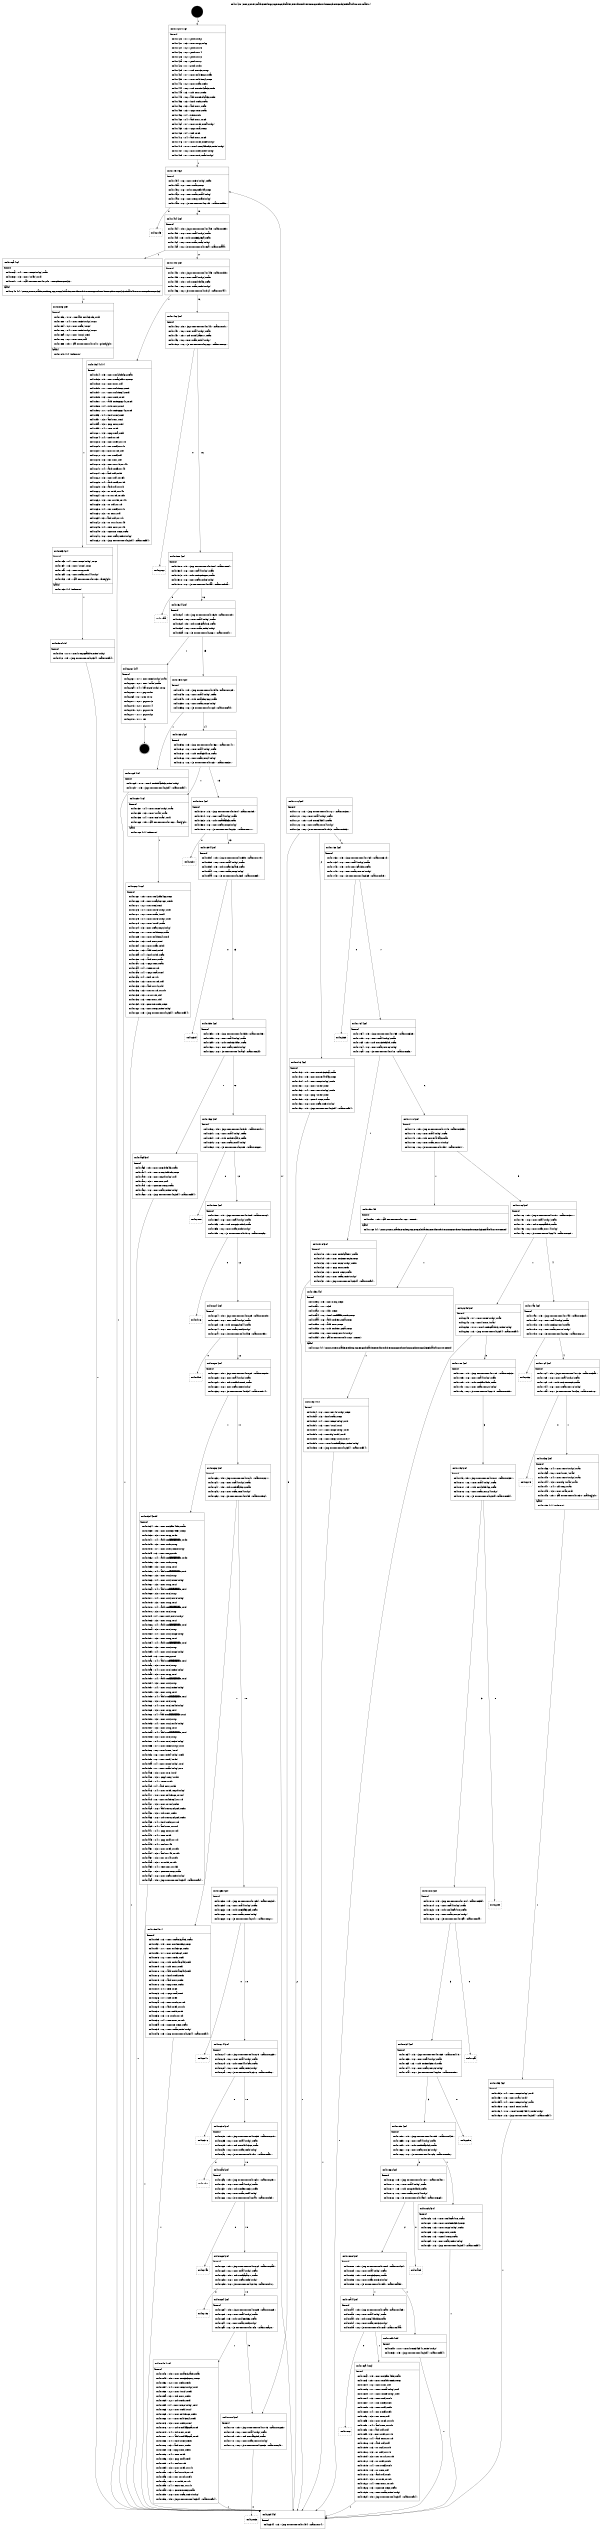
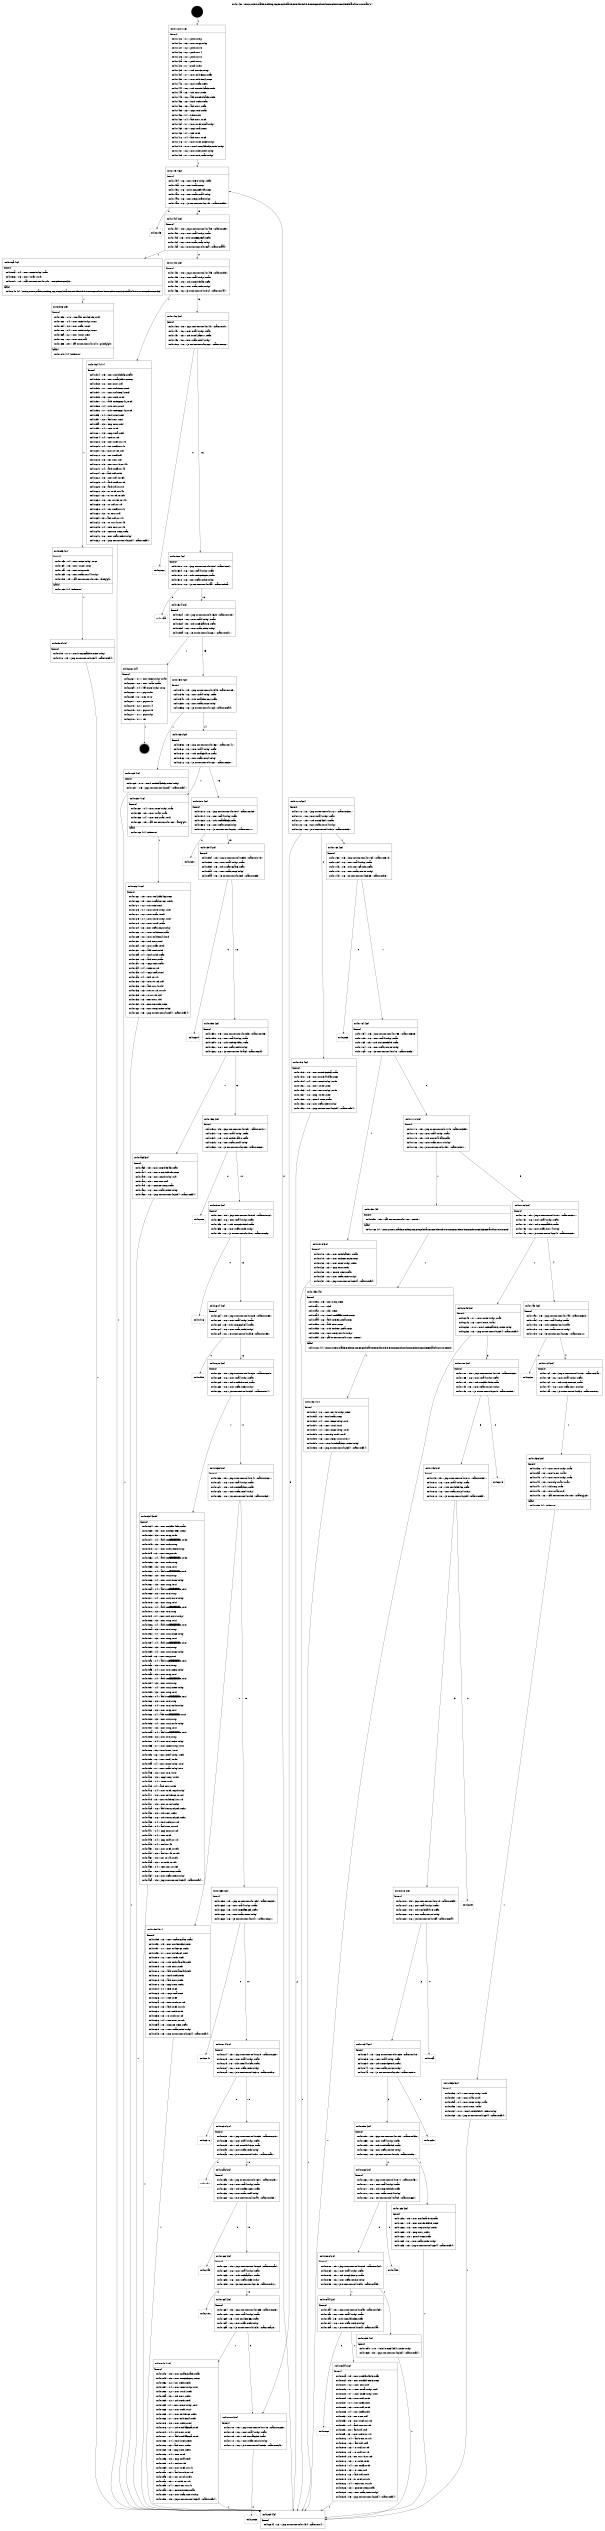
(541, 1436) -> (492, 1436)
